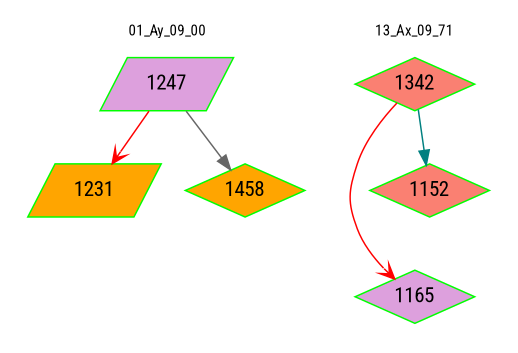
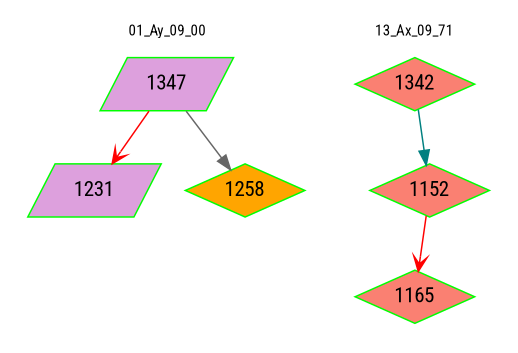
(167, 84) -> (167, 84)
(352, 184) -> (423, 236)
(94, 190) -> (94, 190)
(245, 190) -> (245, 190)
(415, 297) -> (415, 297)
